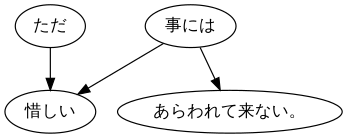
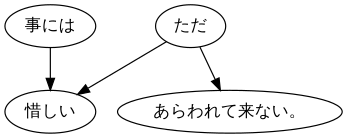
(208, 63) -> (208, 63)
